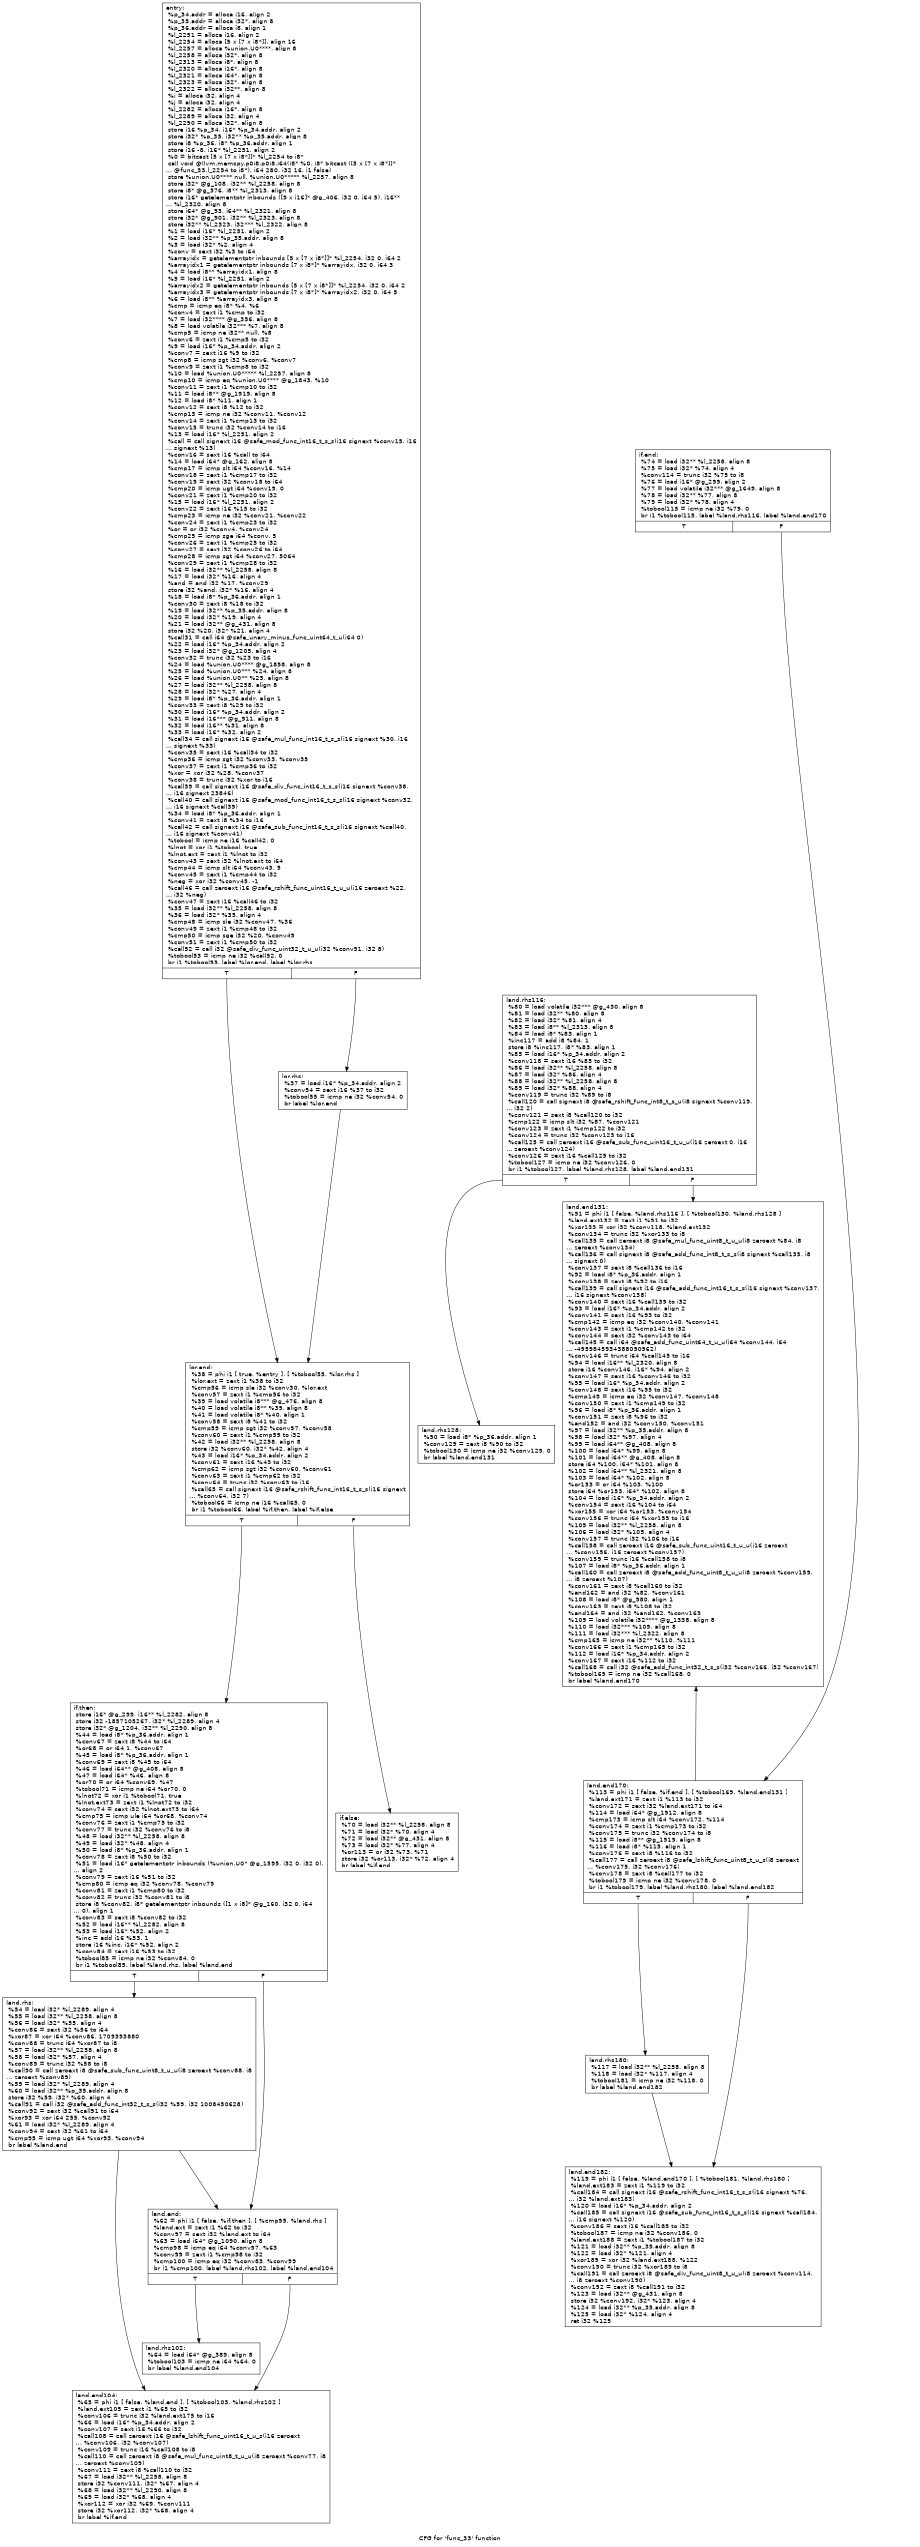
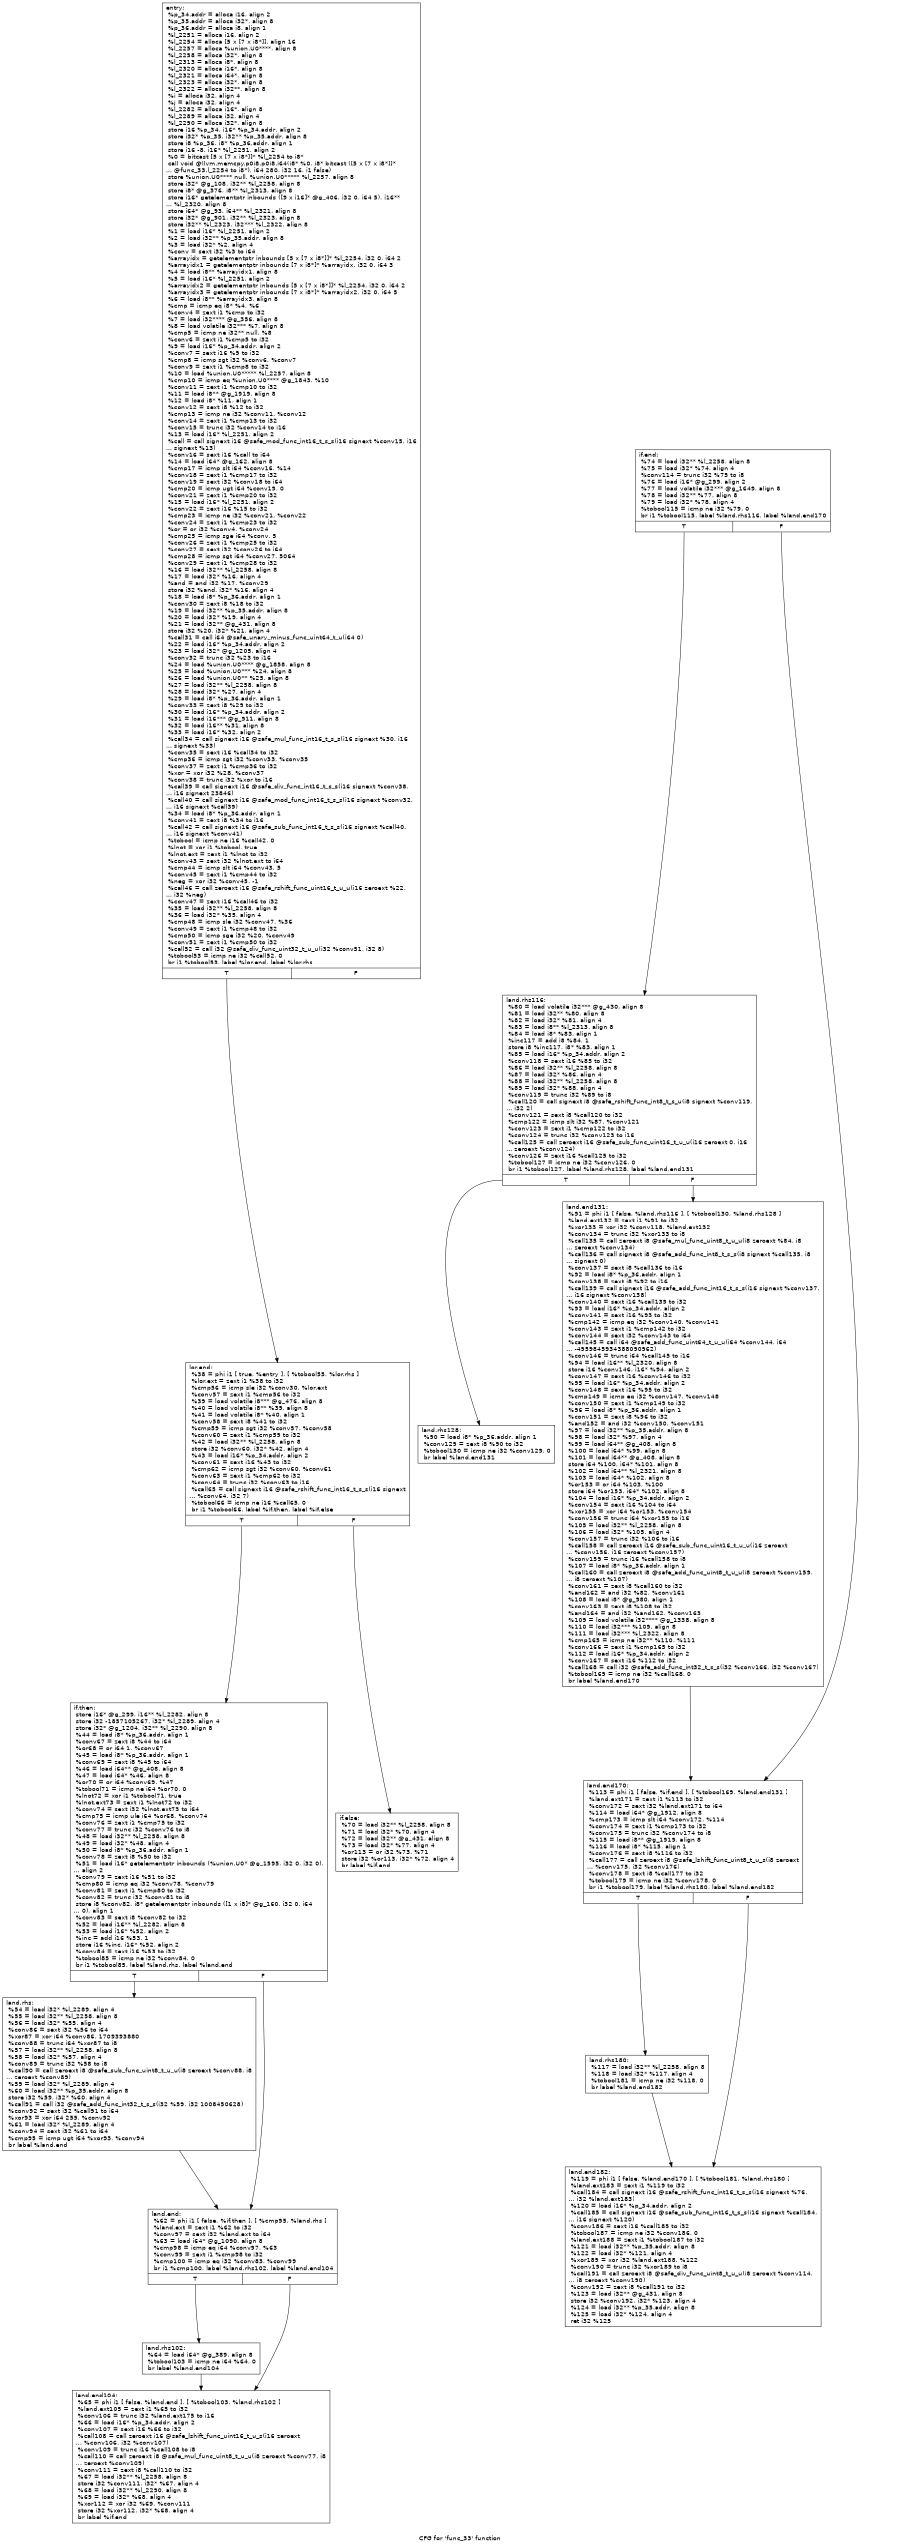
none -> (672, 762)
(343, 1090) -> none
(696, 1736) -> (690, 1731)
(118, 2270) -> (201, 2380)
